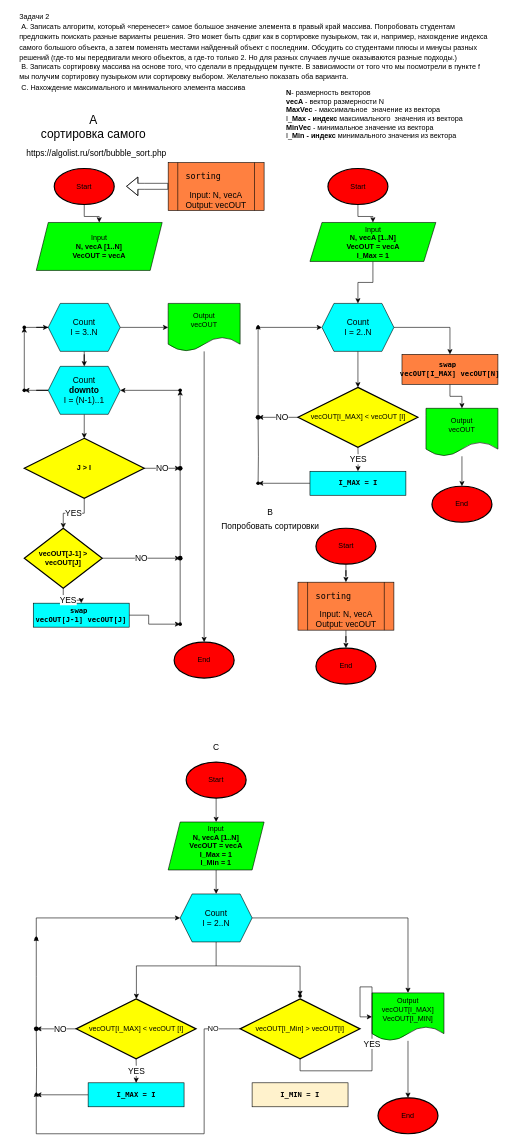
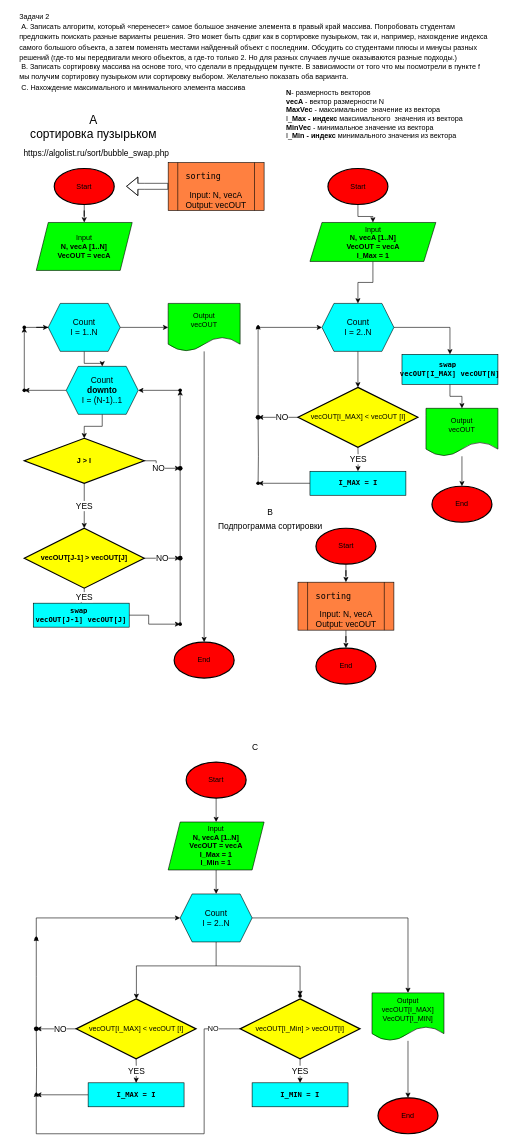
(94, 126) -> (94, 126)
(97, 153) -> (97, 153)
(99, 246) -> (84, 246)
(84, 327) -> (84, 327)
(450, 369) -> (450, 369)
(84, 390) -> (102, 390)
(84, 468) -> (84, 461)
(271, 519) -> (271, 519)
(63, 558) -> (84, 558)
(216, 747) -> (255, 747)
(302, 1071) -> (300, 1072)
(300, 1095) -> (300, 1095)
